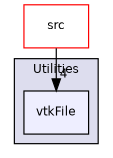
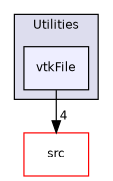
(56, 66) -> (56, 107)
